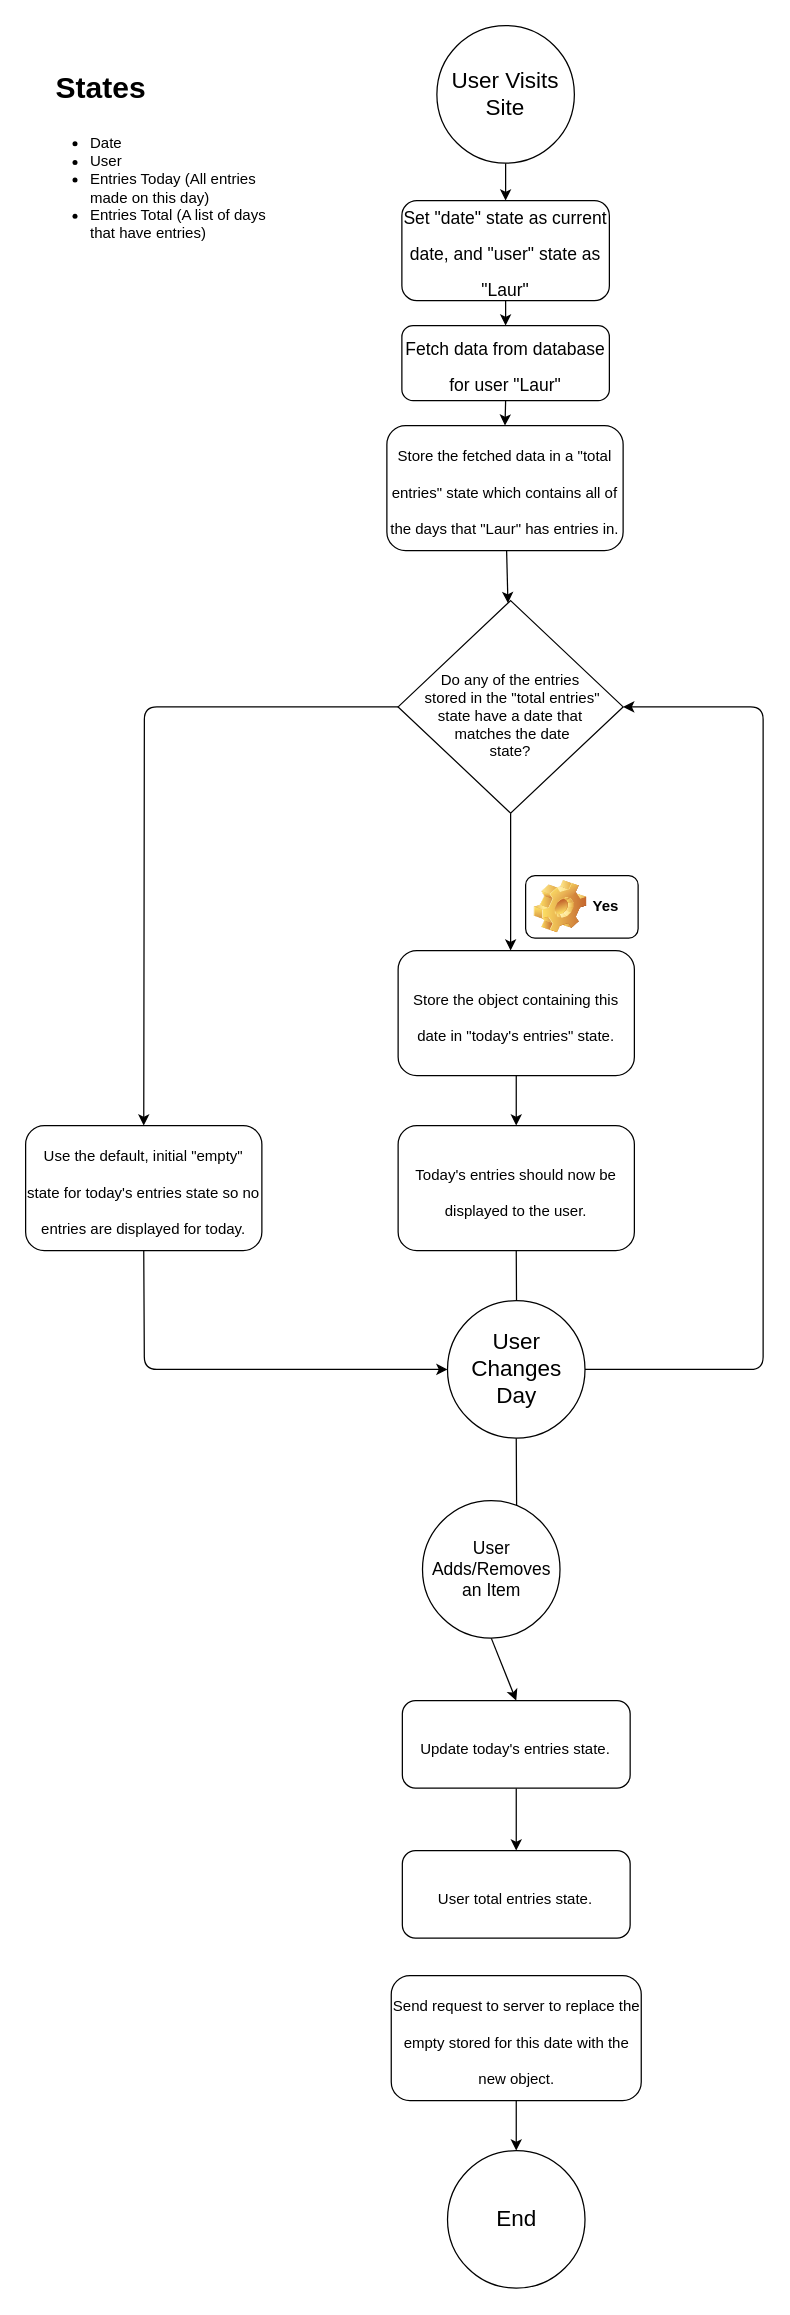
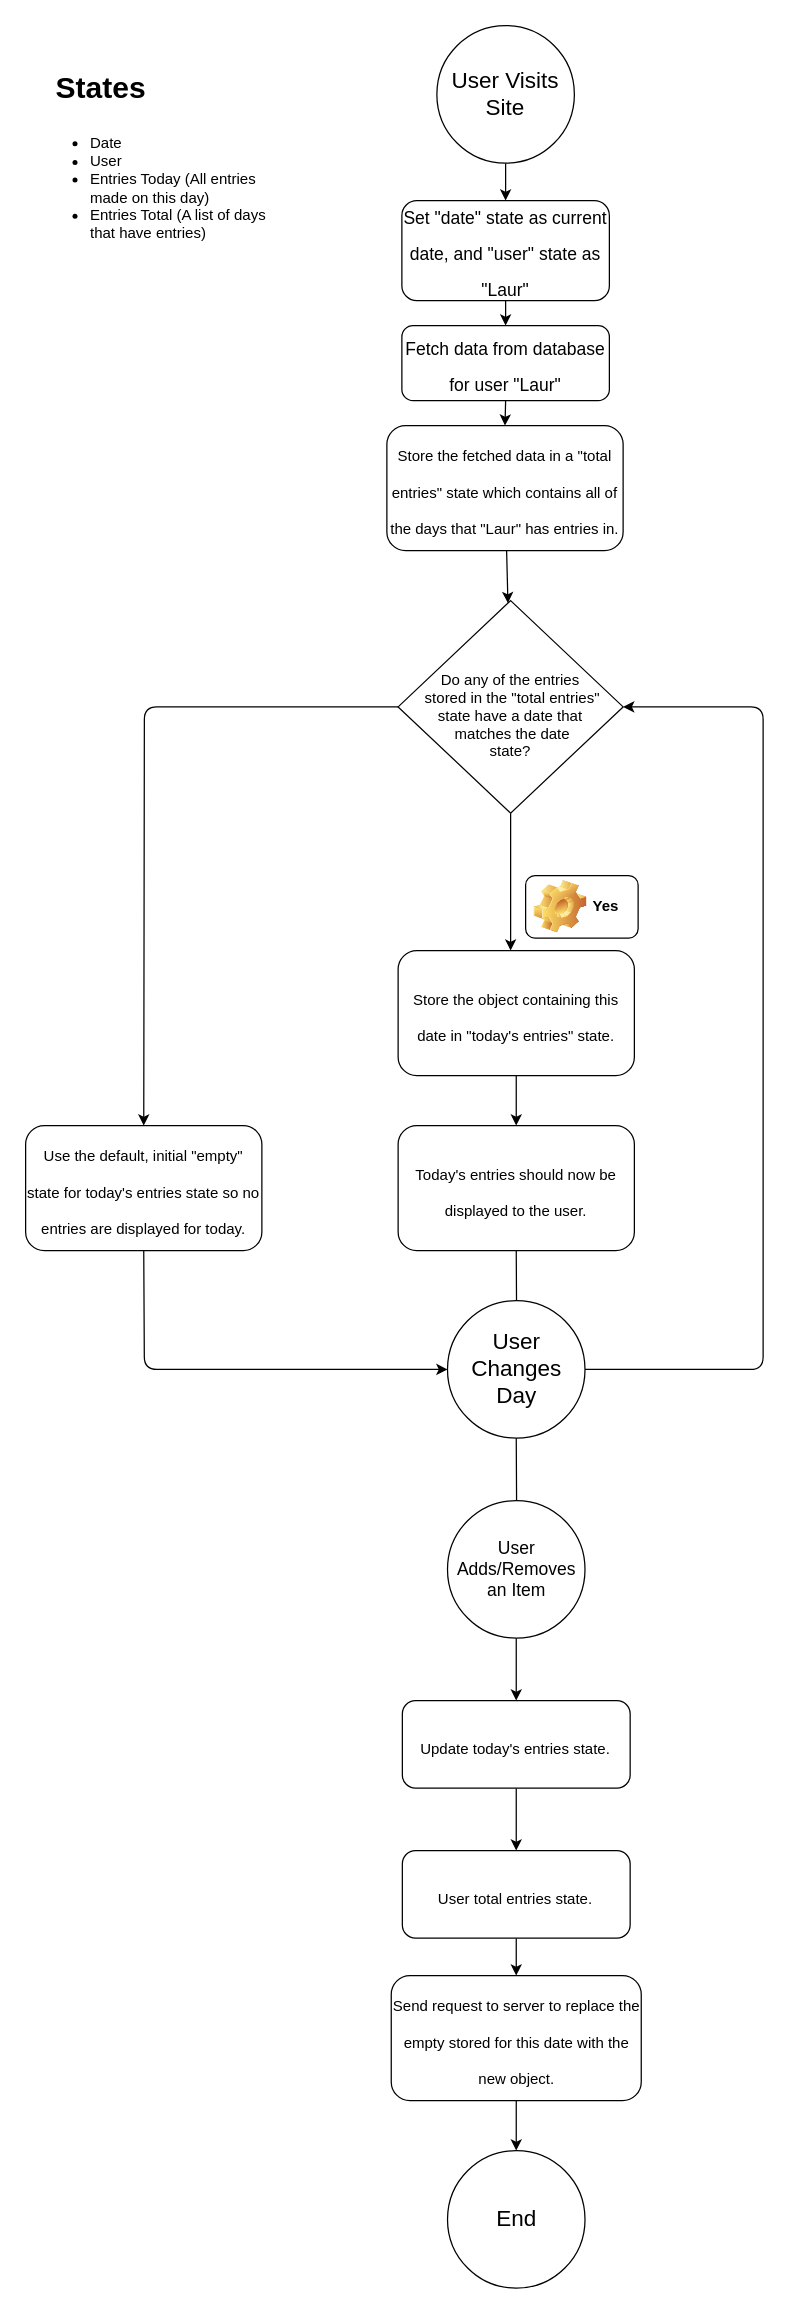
(491, 1569) -> (516, 1569)
none -> (516, 1952)
